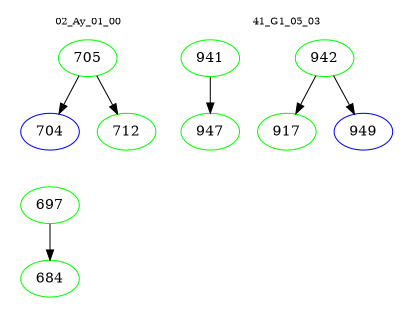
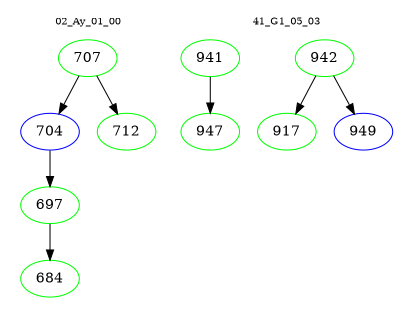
(88, 58) -> (88, 58)
none -> (50, 163)
